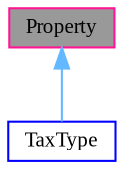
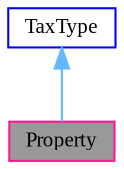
(62, 95) -> (62, 95)
